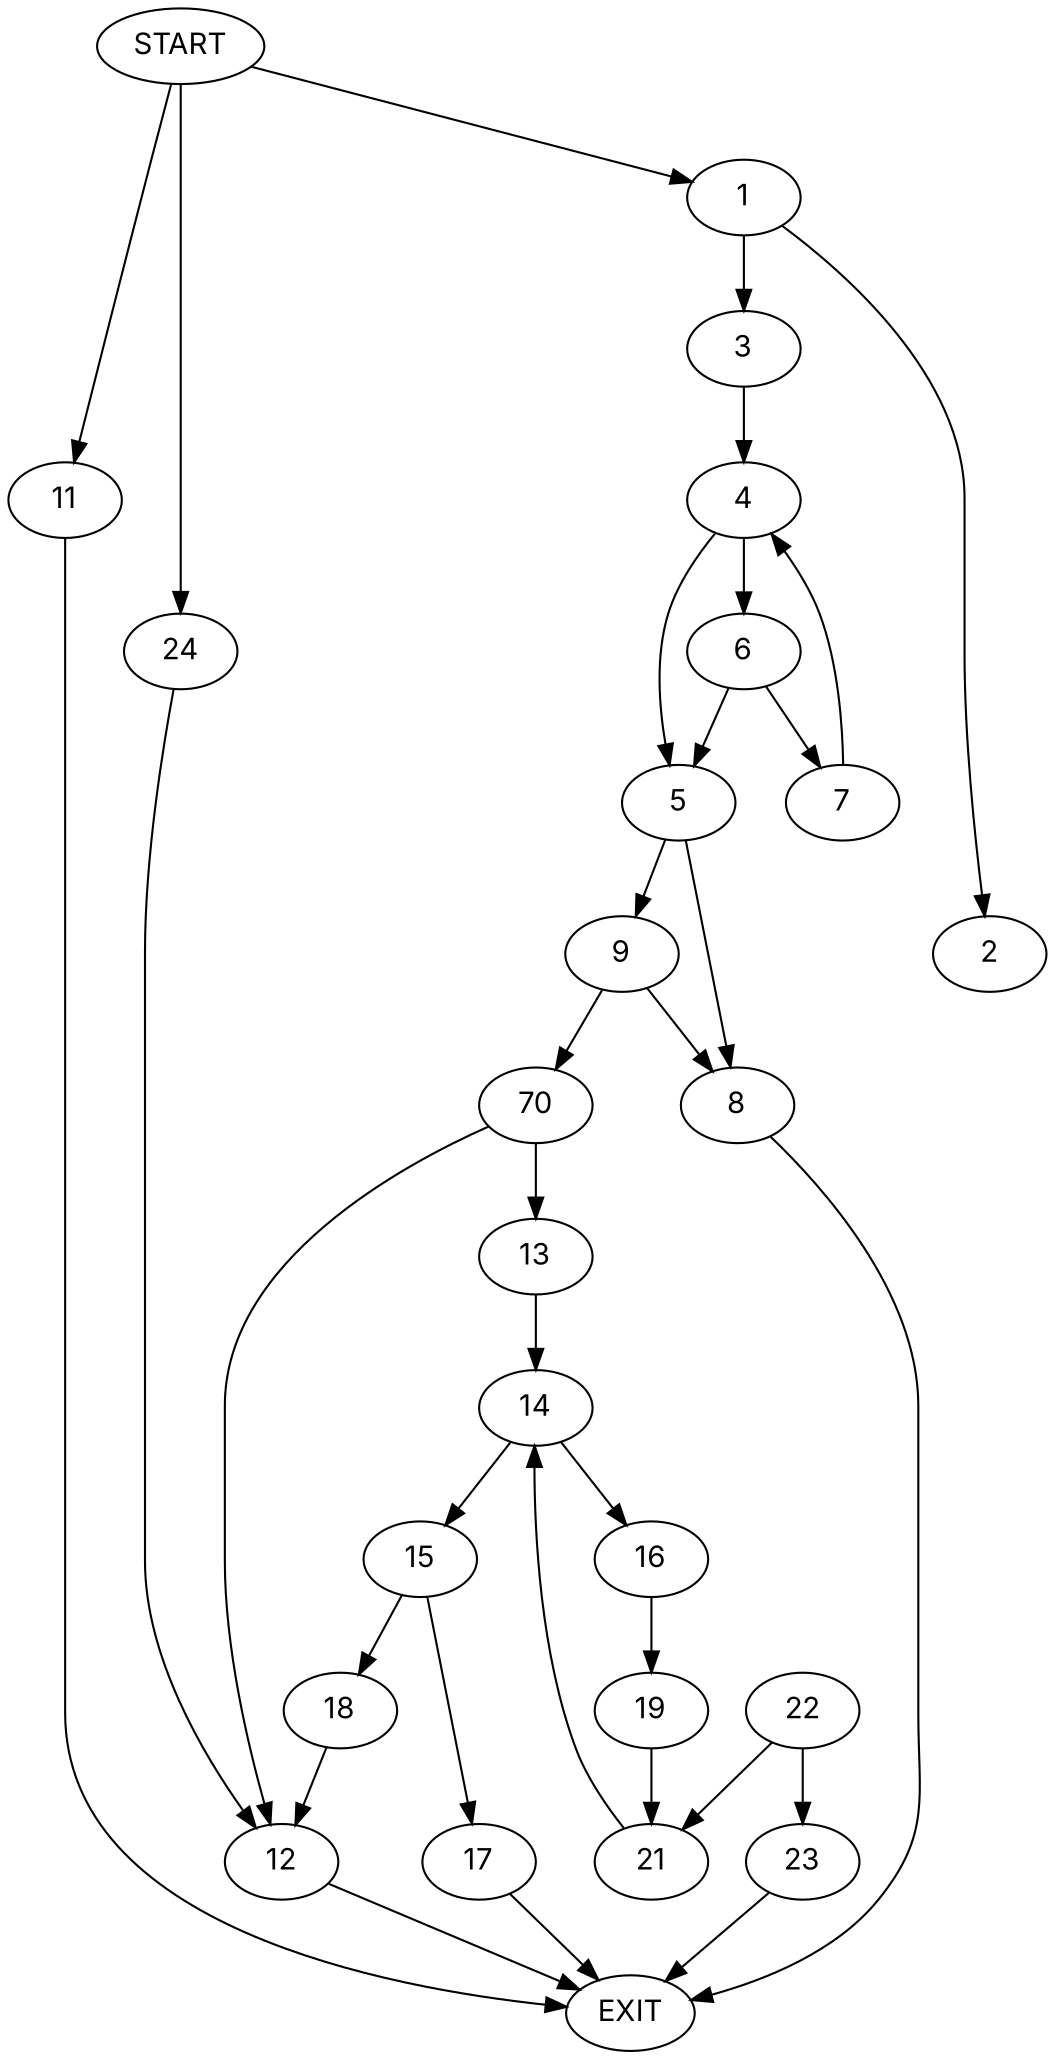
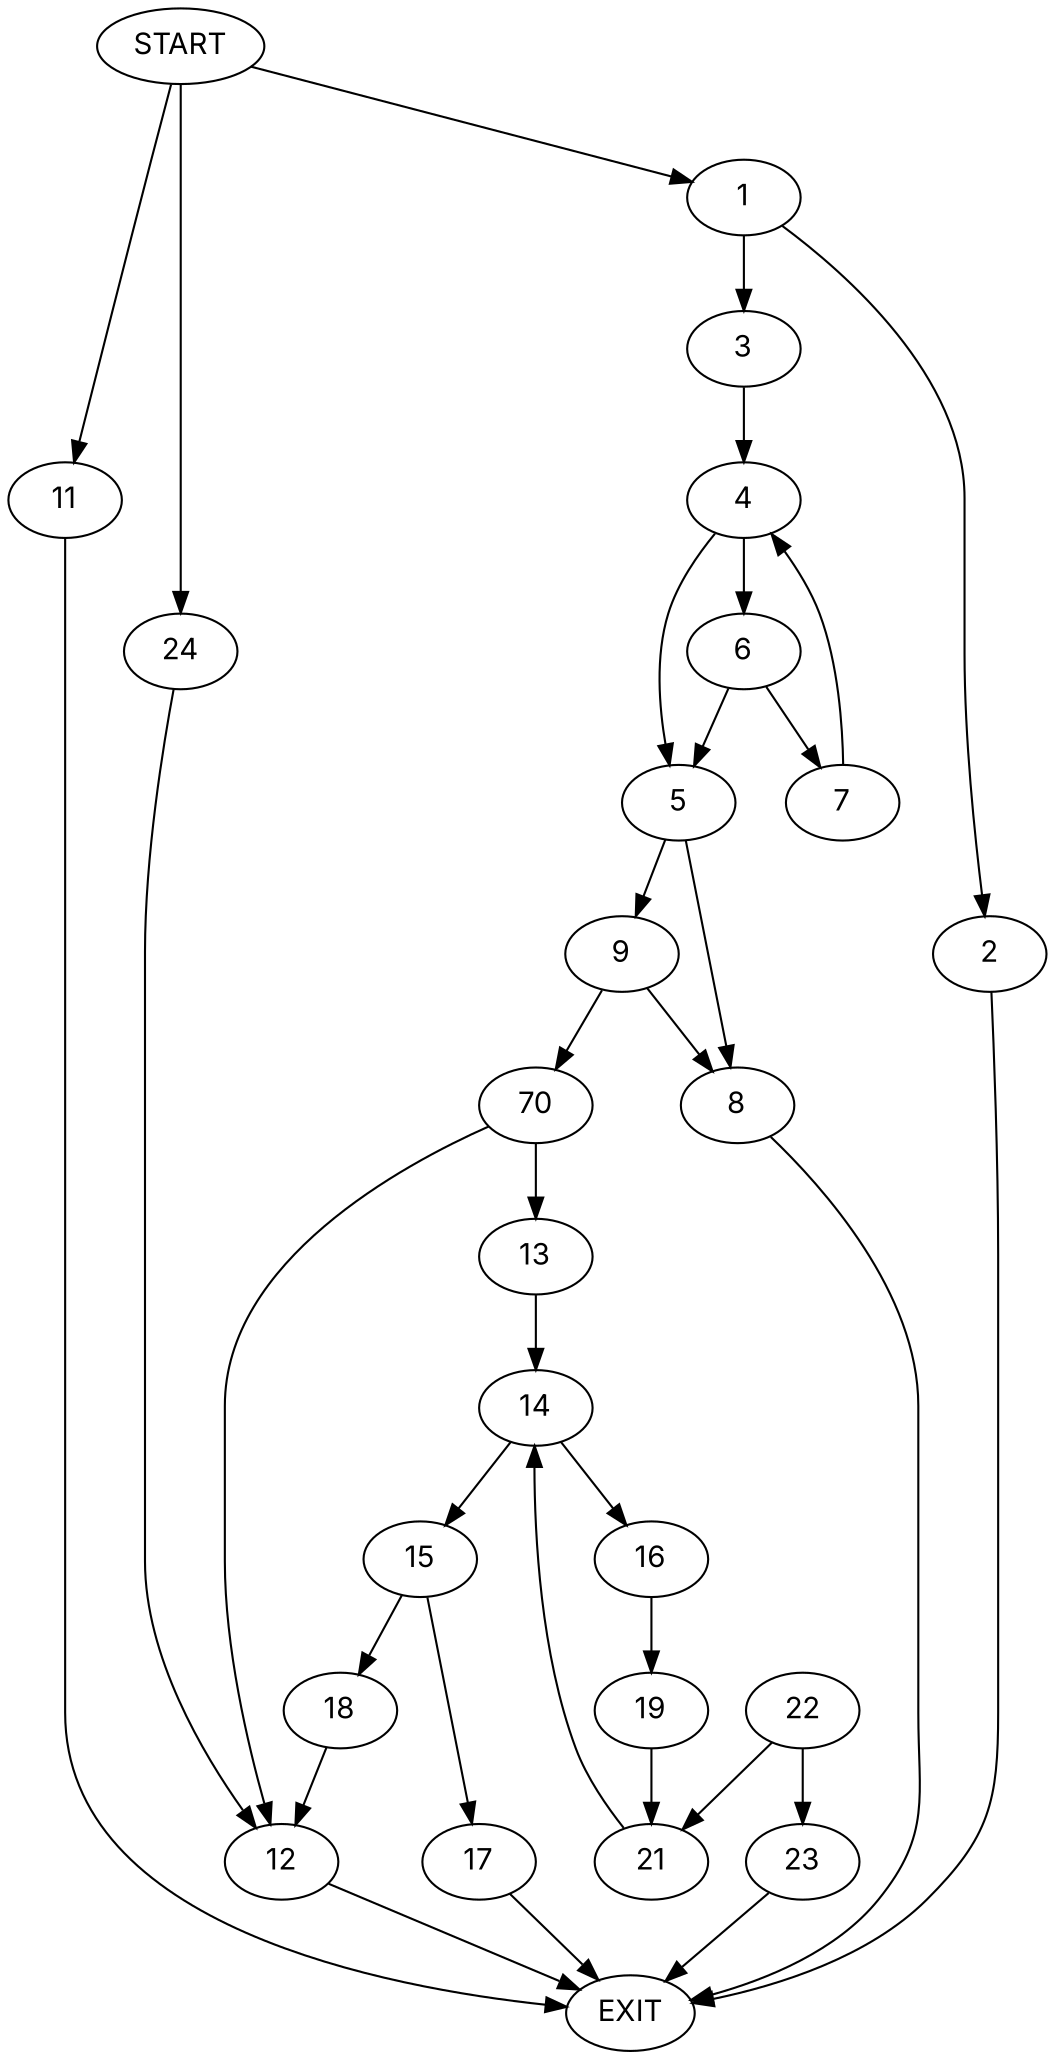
none -> (998, 1575)
